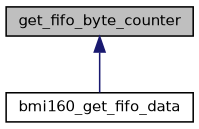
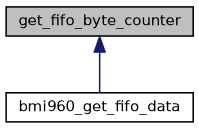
(100, 107) -> (100, 107)
